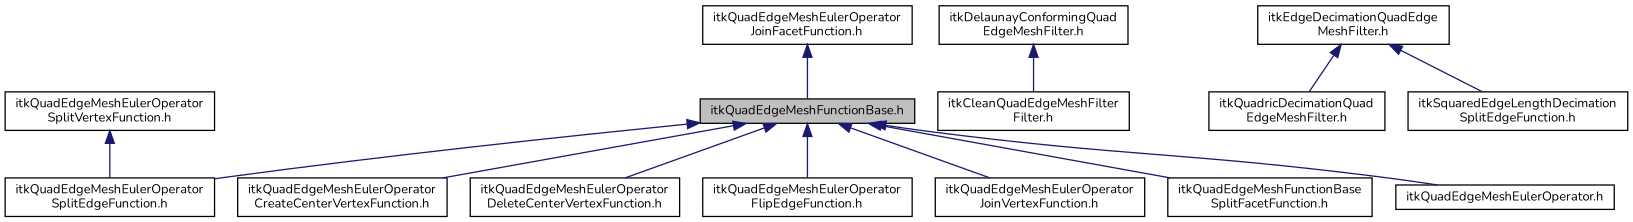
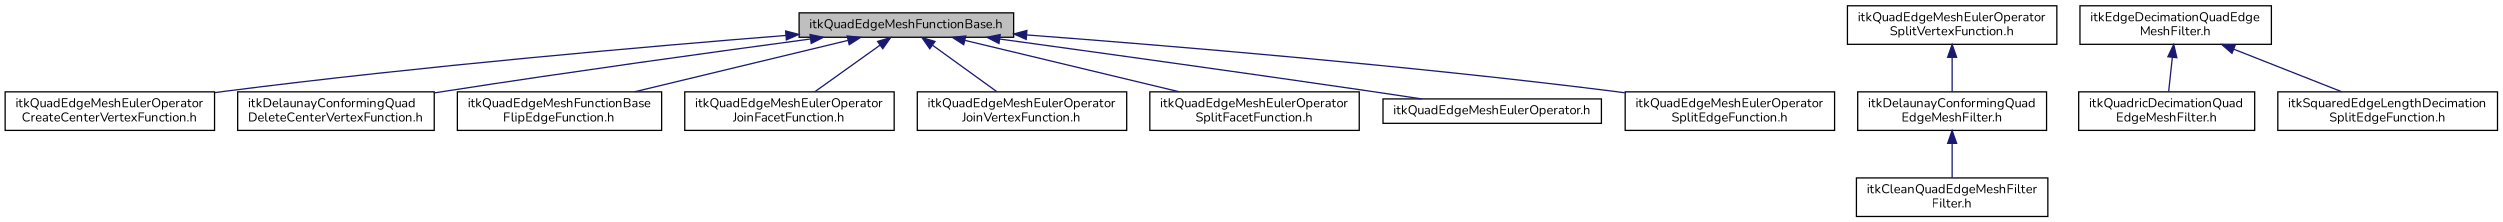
(807, 78) -> (847, 68)
(110, 161) -> (1952, 75)
(575, 197) -> (336, 111)
(807, 197) -> (559, 111)
(1270, 197) -> (1255, 111)
